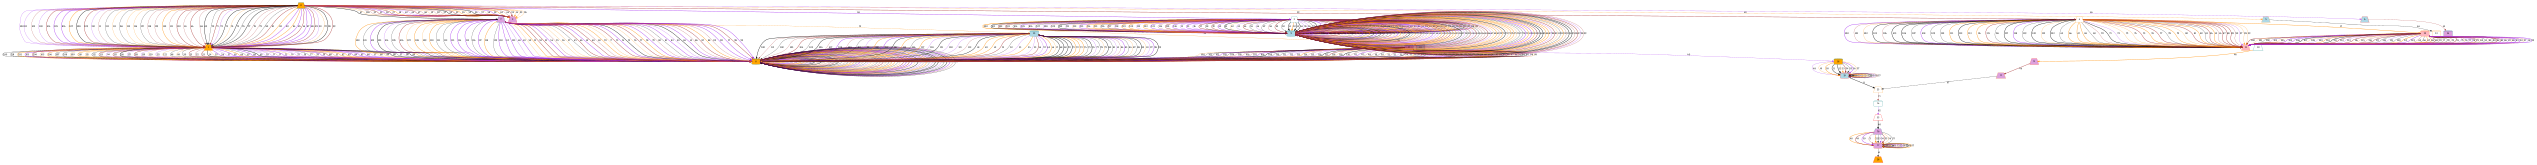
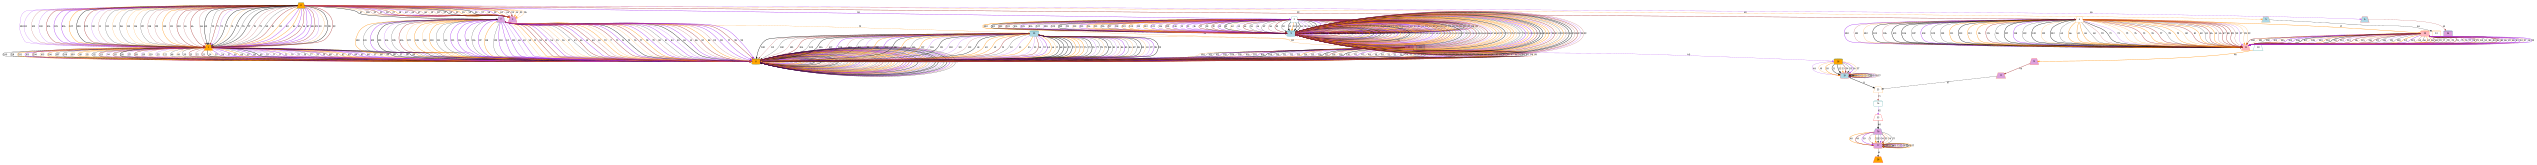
none -> (1185, 37)
